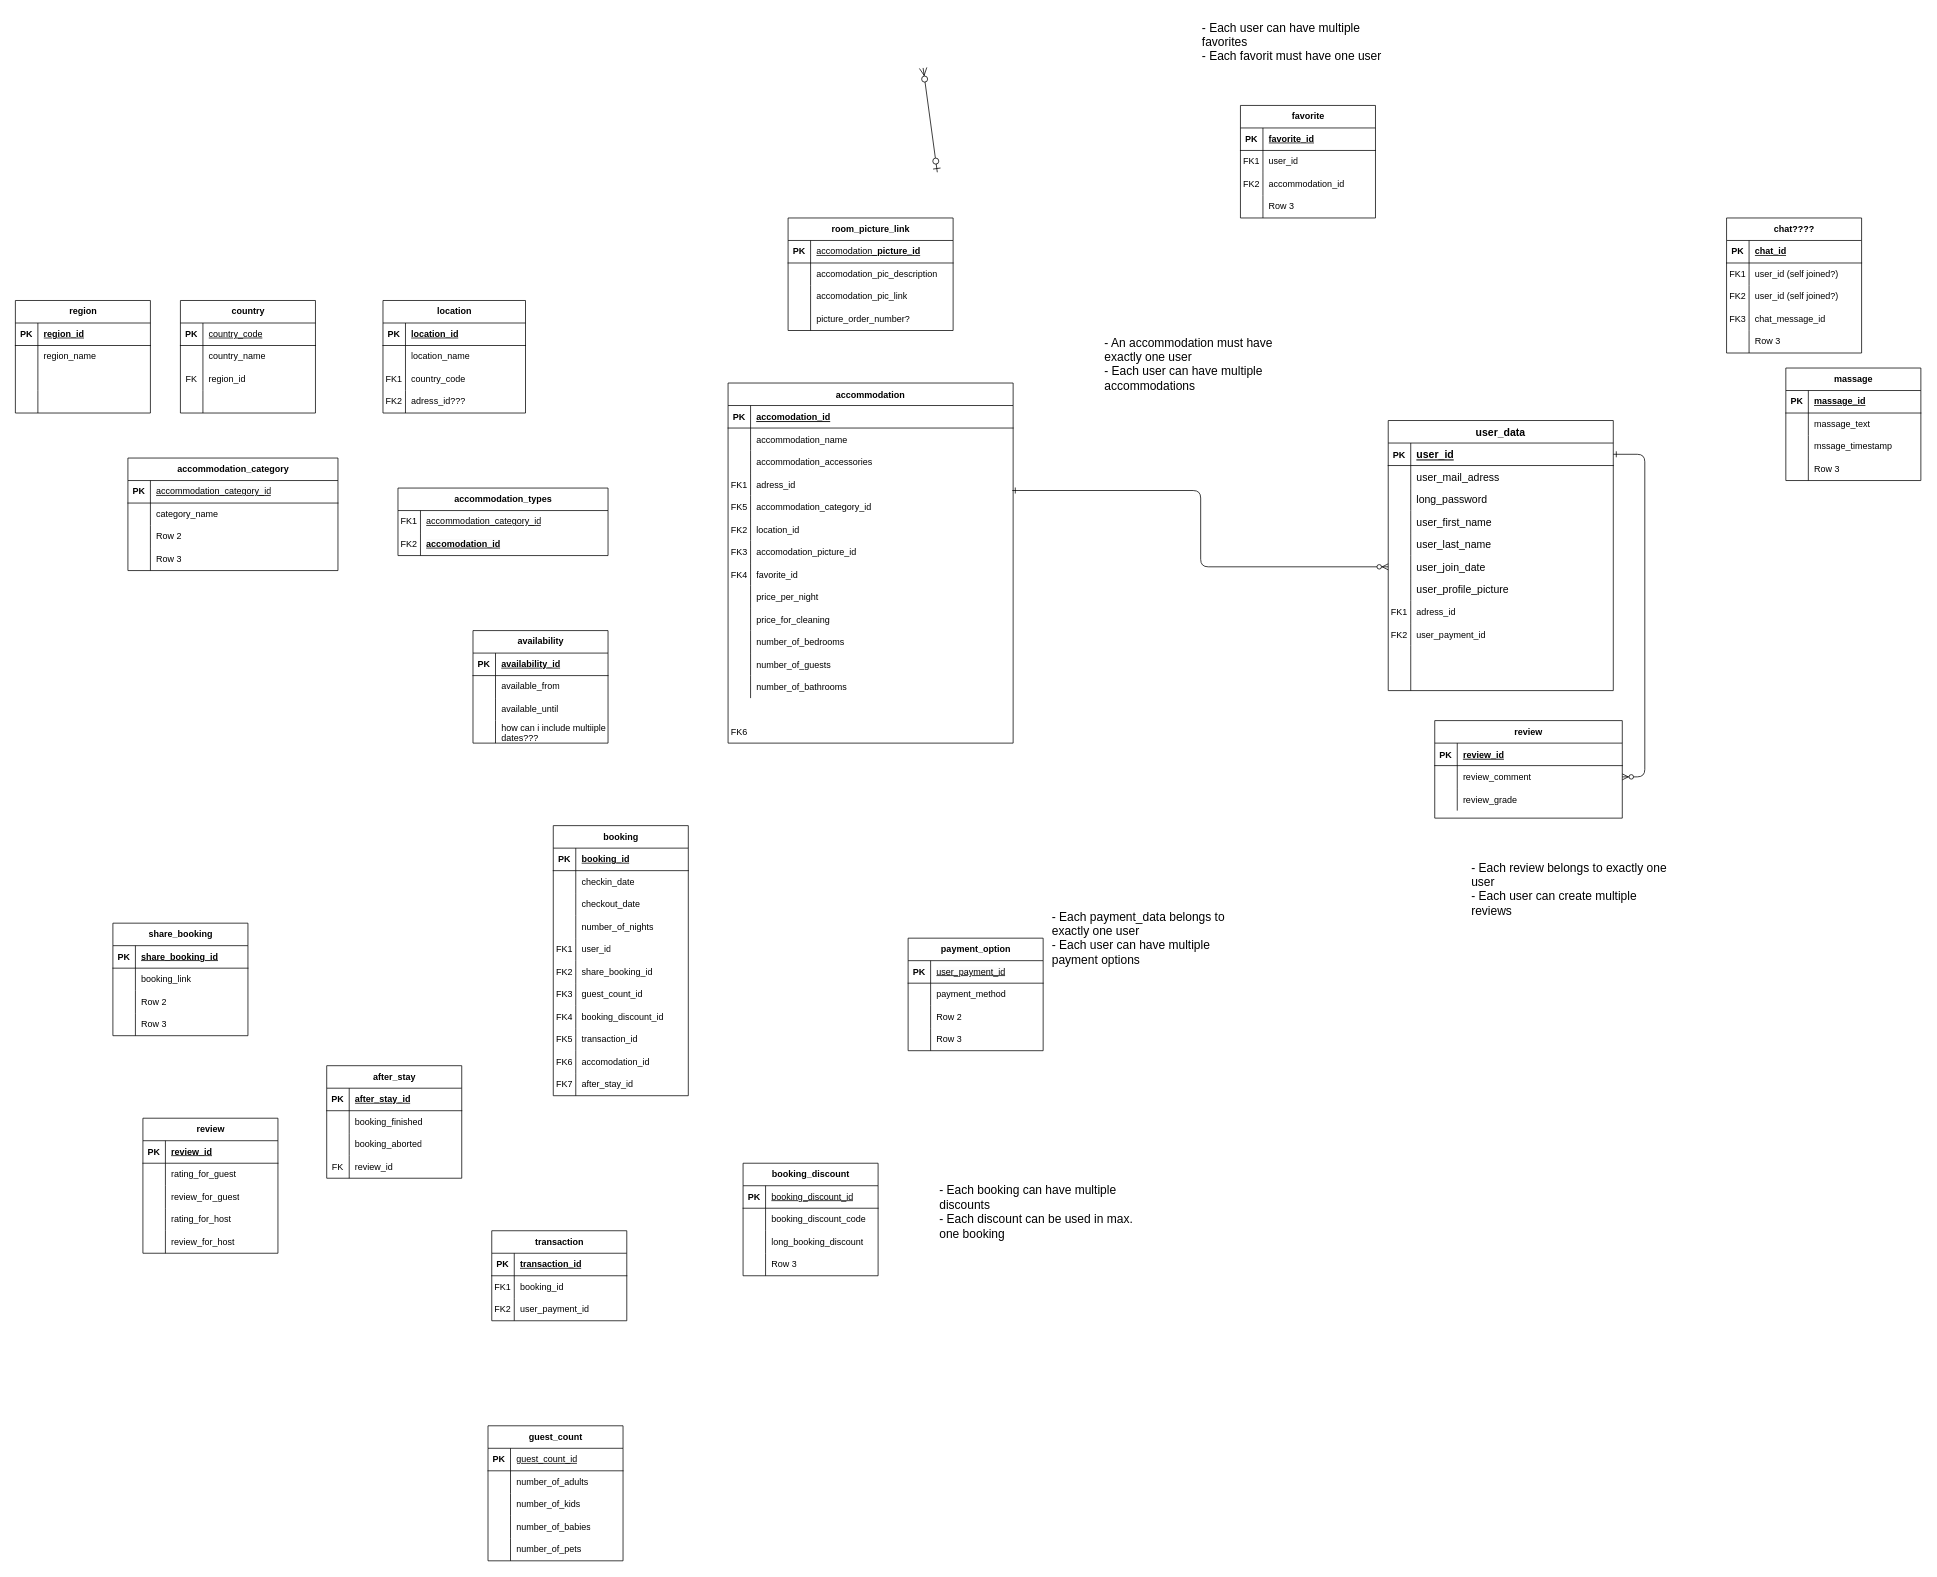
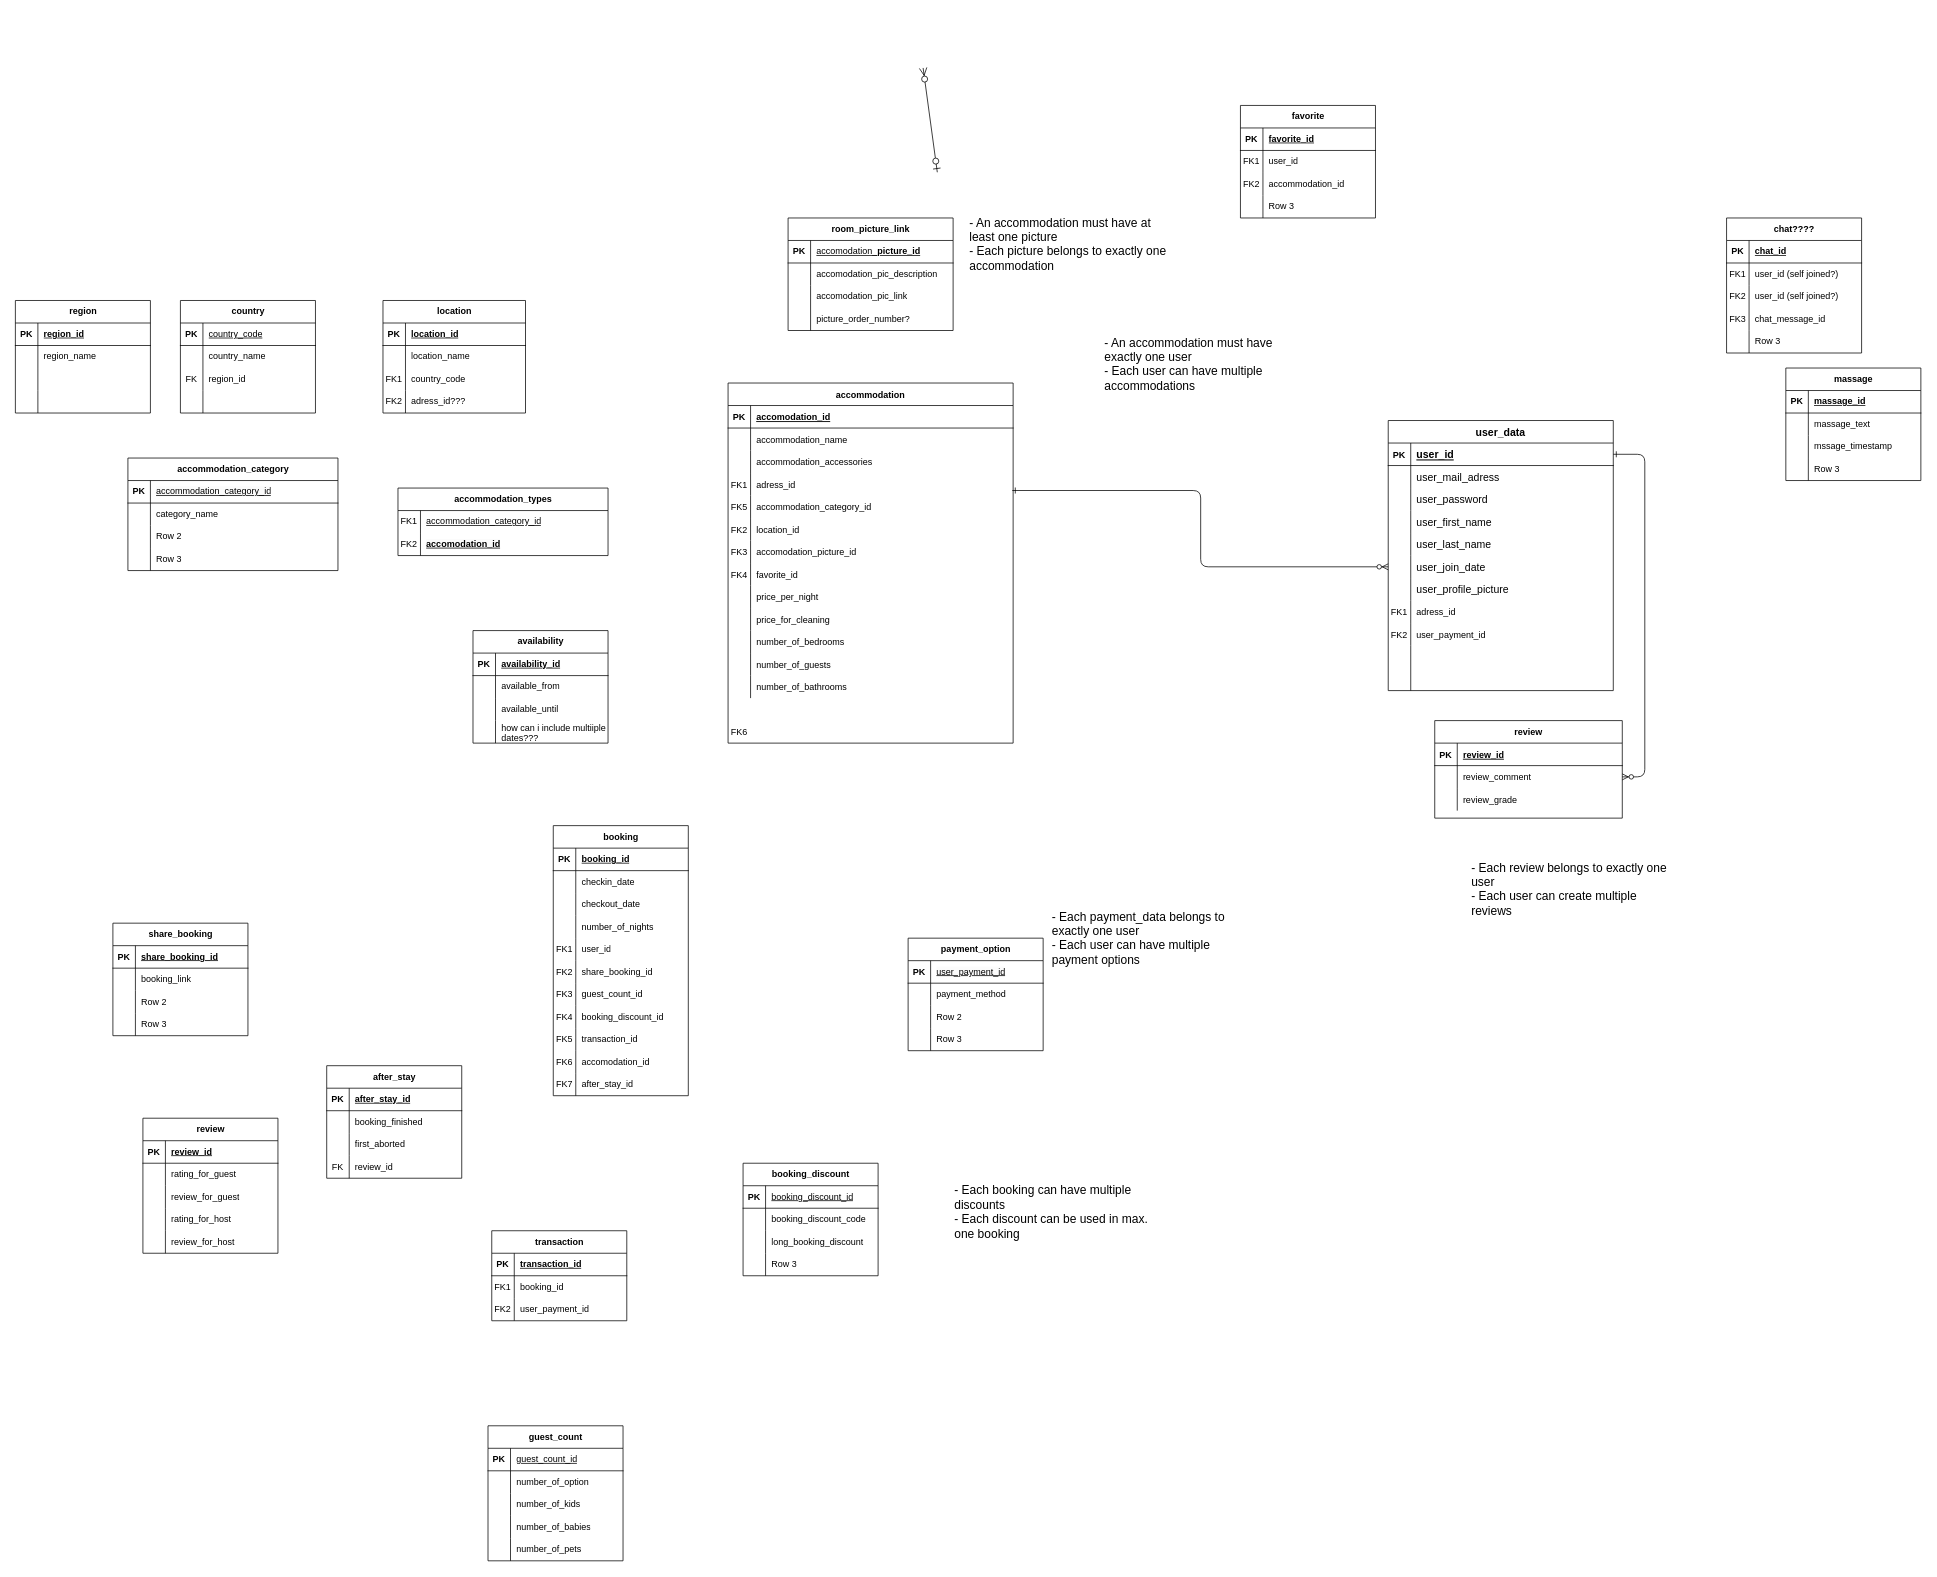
(1302, 57) -> none
none -> (1069, 252)
(1453, 500) -> (1454, 500)
(392, 1144) -> (387, 1144)
(1039, 1219) -> (1054, 1219)
(556, 1482) -> (556, 1482)
